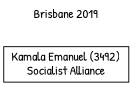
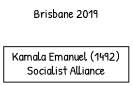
(66, 64) -> (66, 64)
